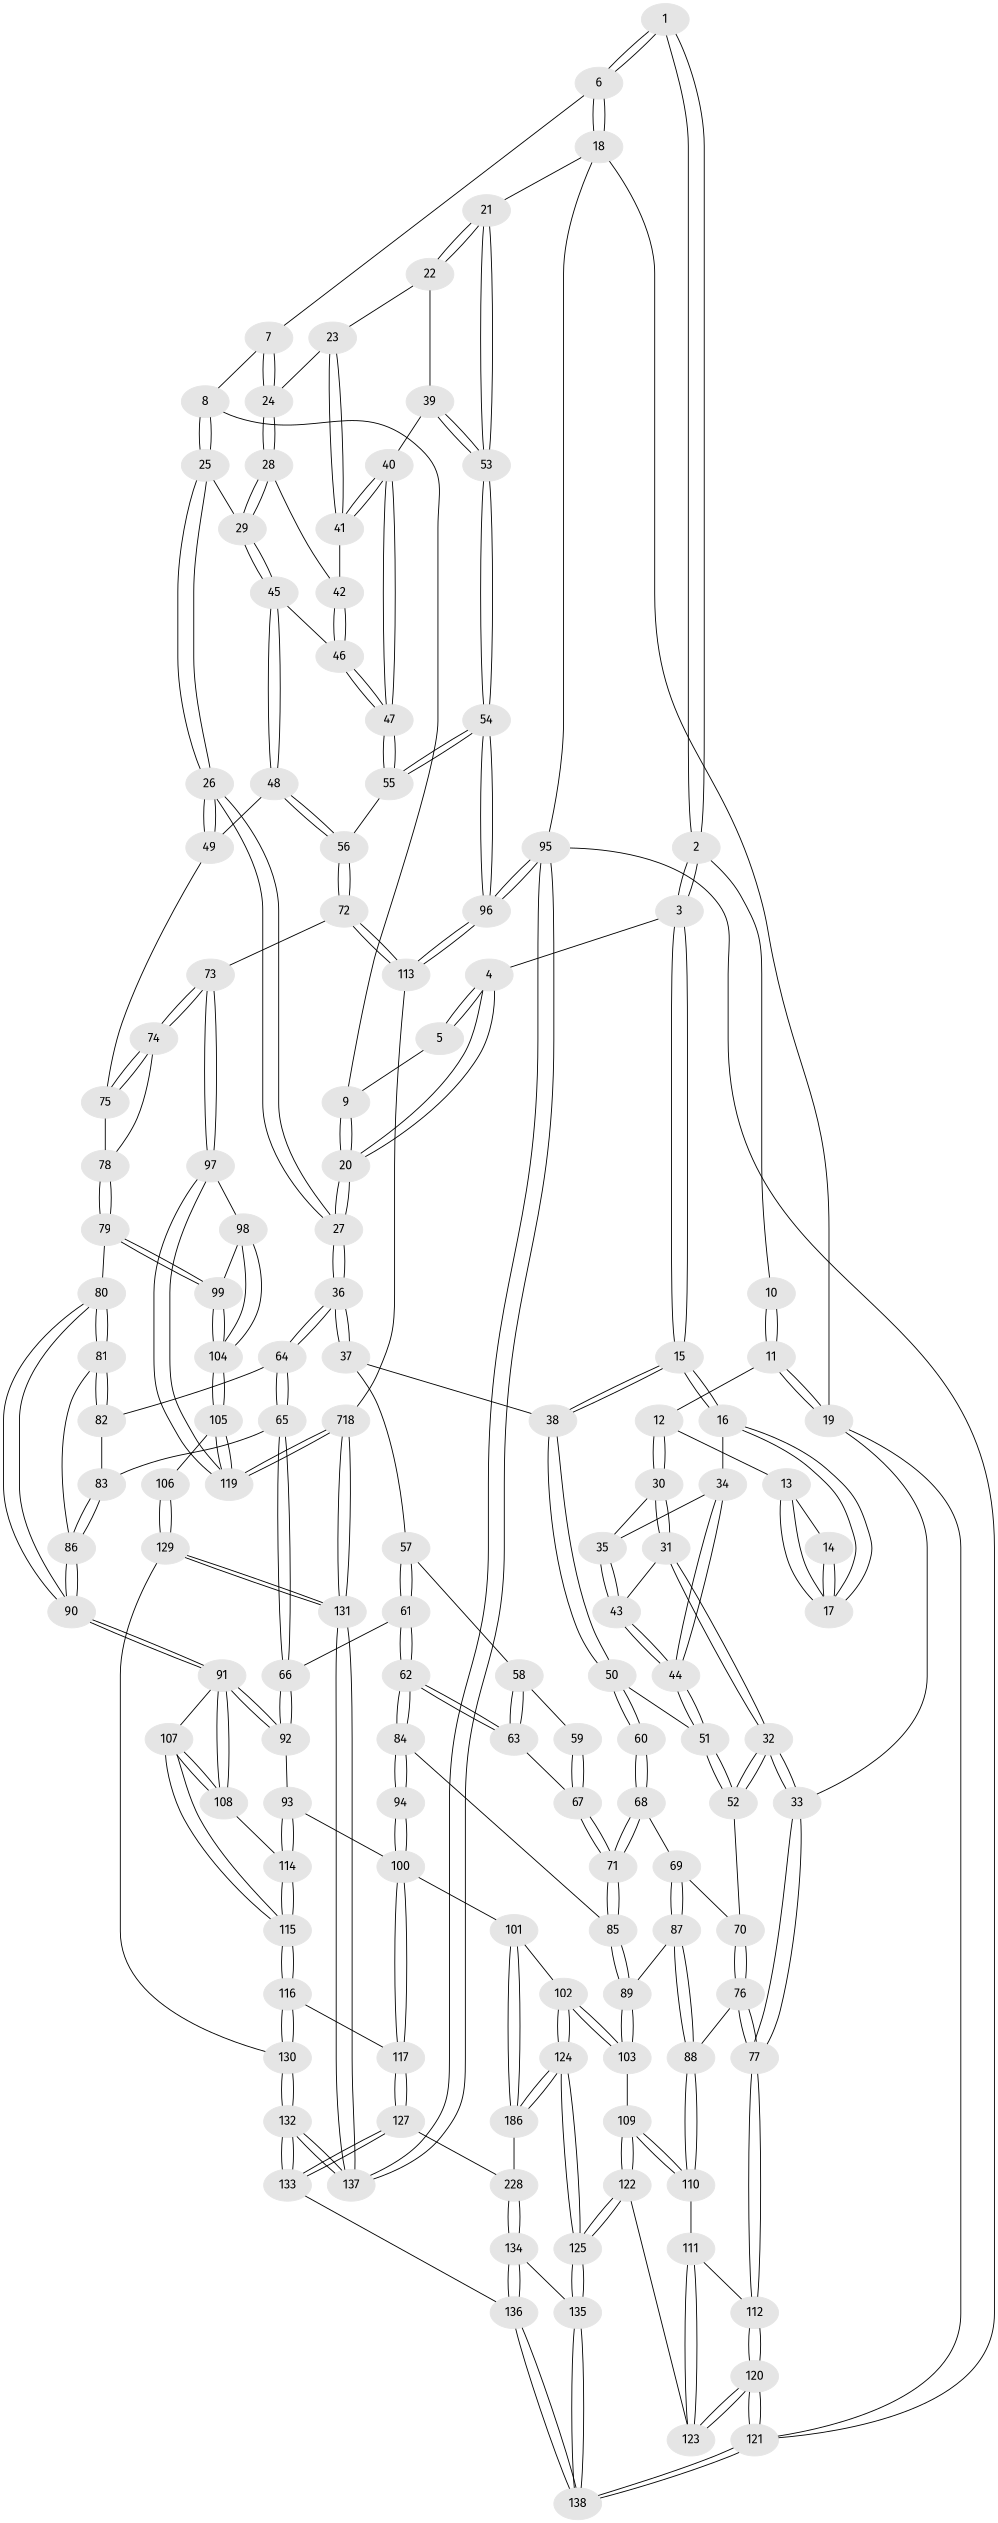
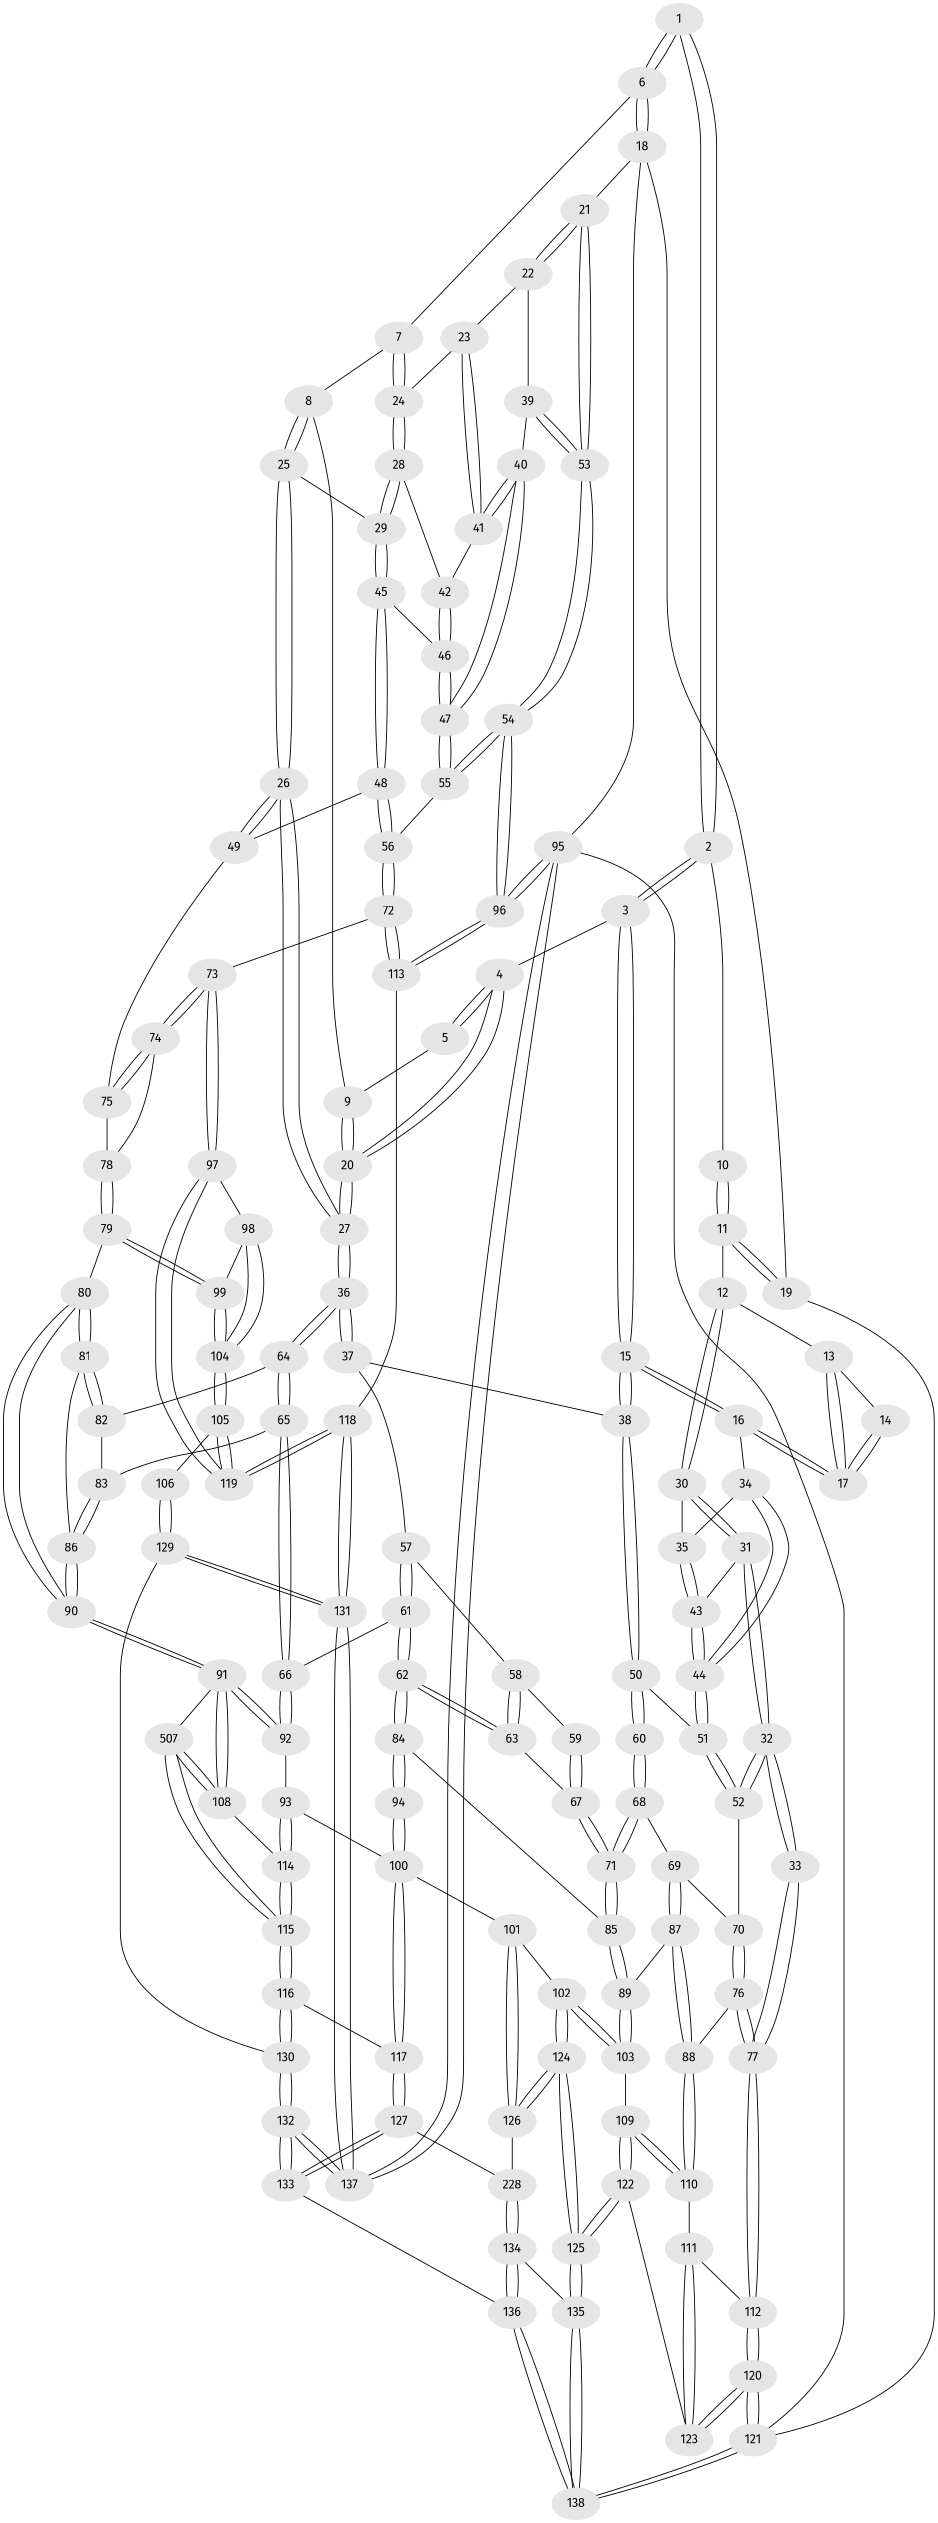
(346, 1421) -> (348, 1421)
(927, 1624) -> none
(169, 1739) -> (169, 1739)
(514, 2122) -> (512, 2122)
